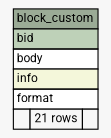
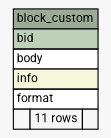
(57, 119) -> (57, 119)
